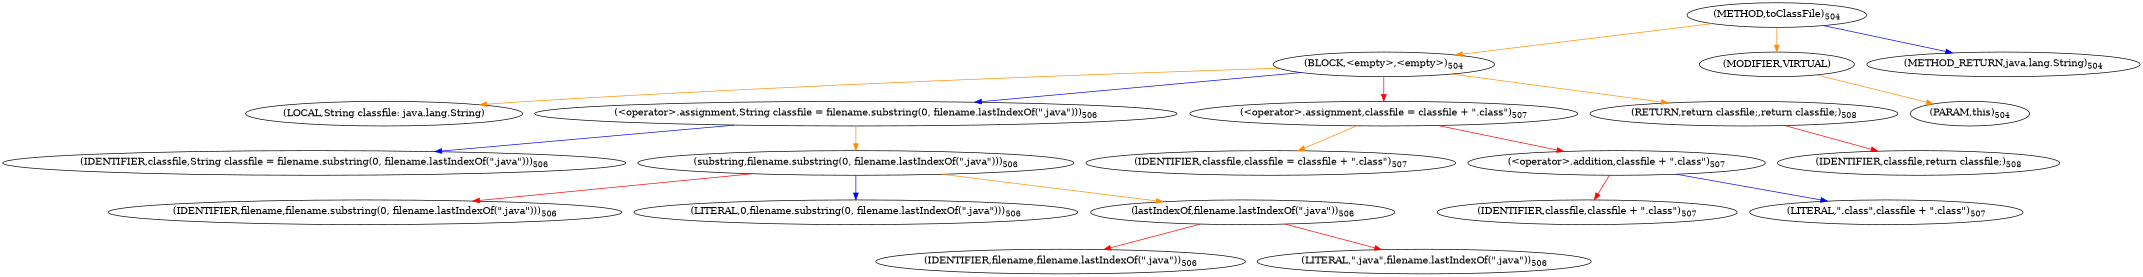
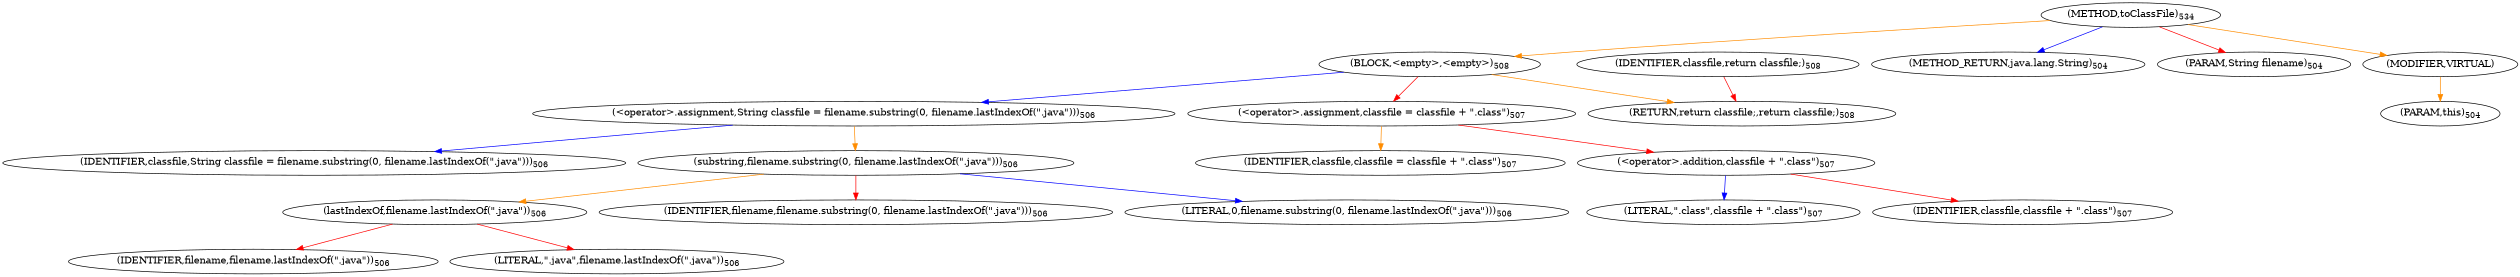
(1833, 14) -> (2187, 14)
(1456, 63) -> (1502, 63)
none -> (2254, 64)
(384, 114) -> none
(1828, 137) -> (1728, 86)
